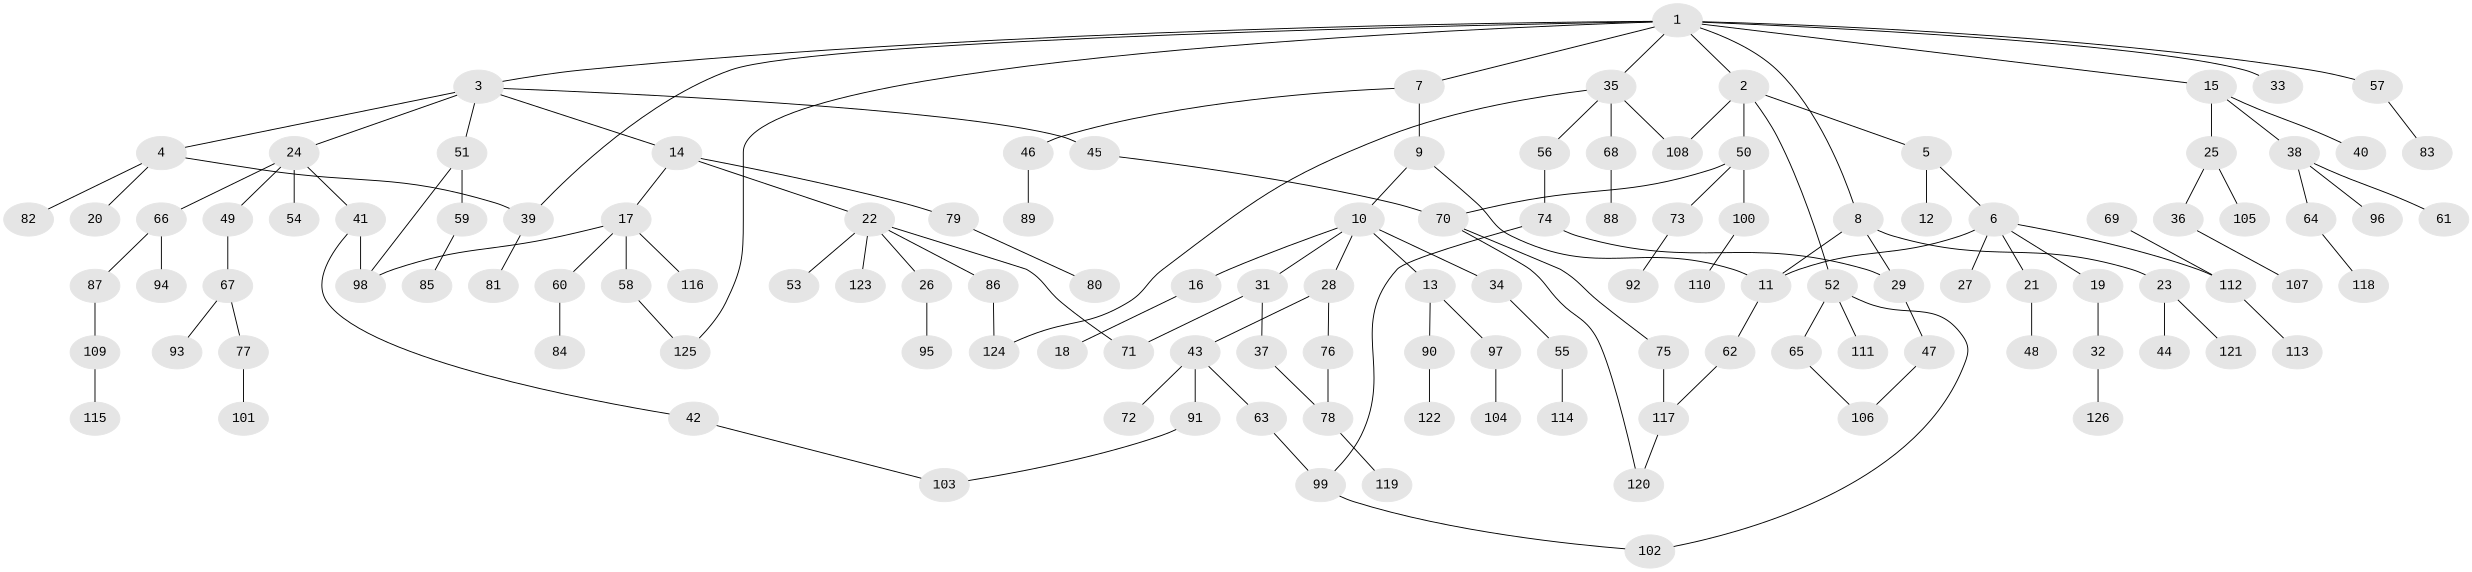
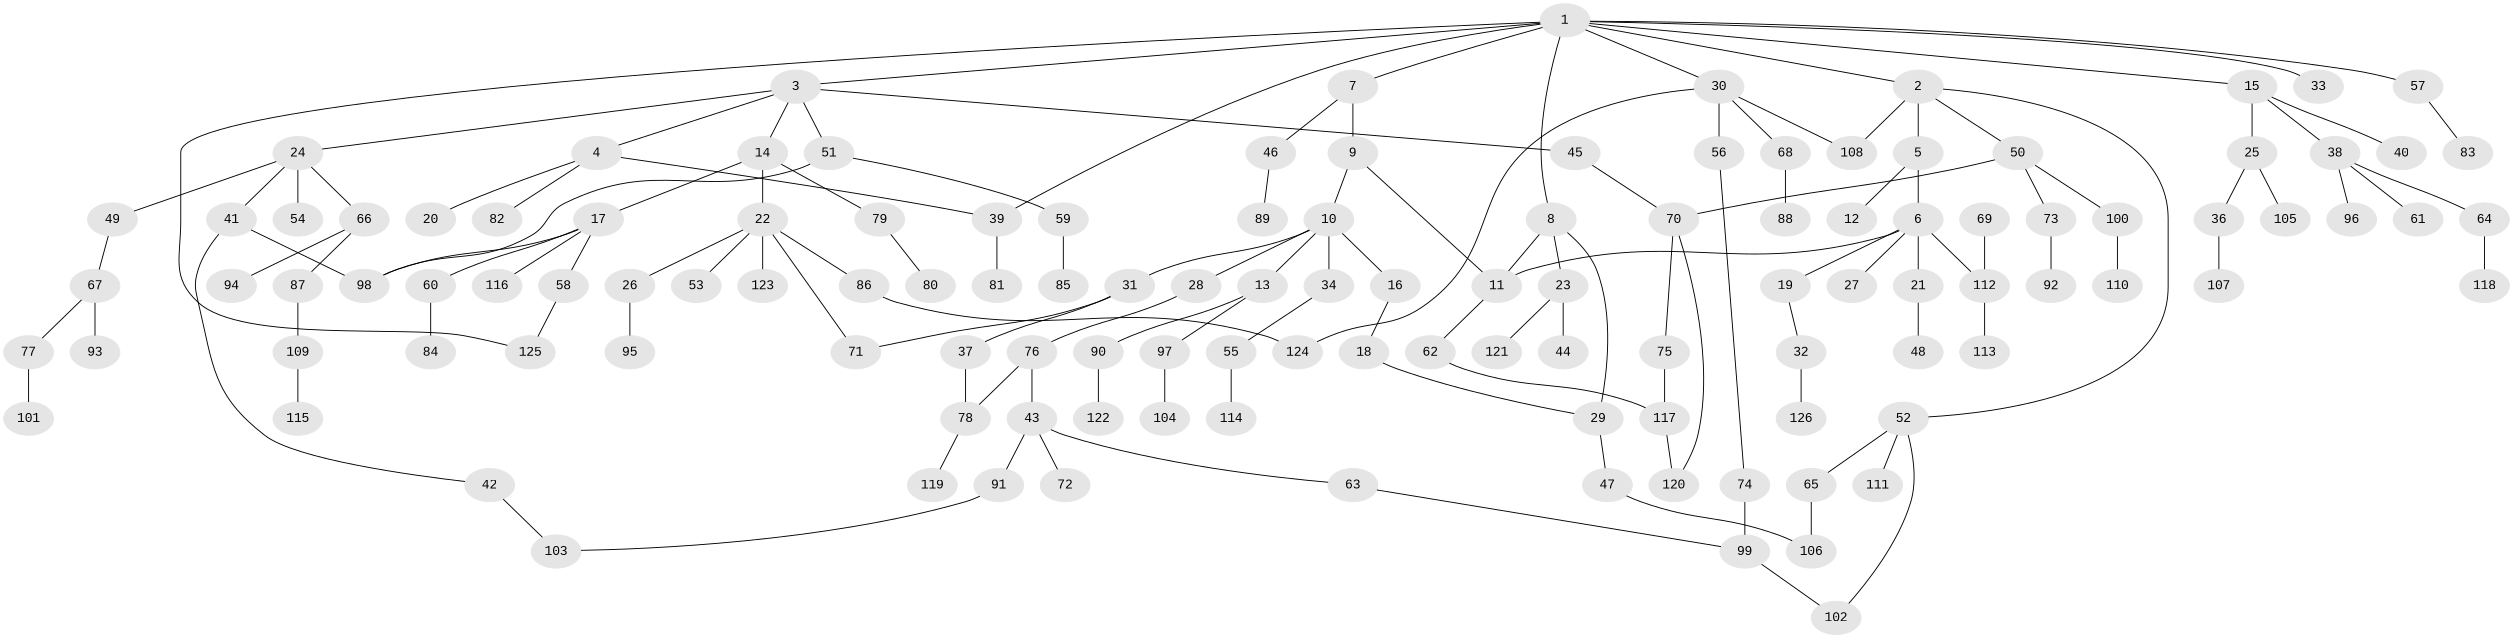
(1611, 87) -> (1719, 87)
(1714, 253) -> (1477, 393)
(1269, 316) -> (1032, 386)
